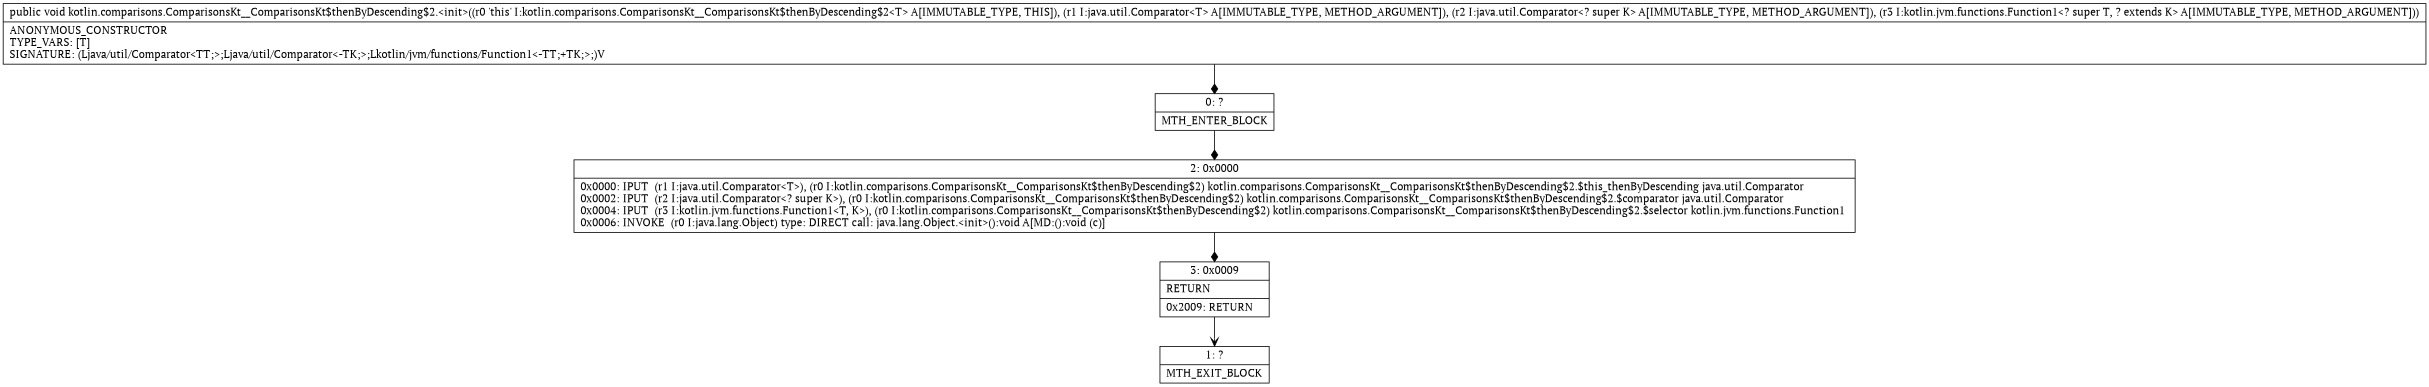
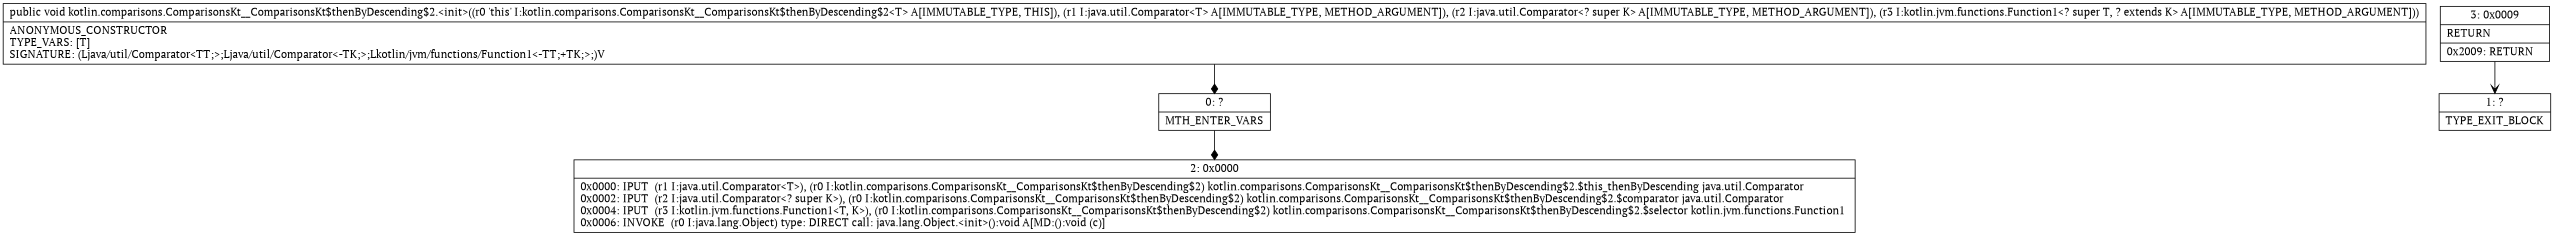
(1215, 121) -> (1215, 121)
(1215, 242) -> none
(1215, 373) -> (2495, 121)
